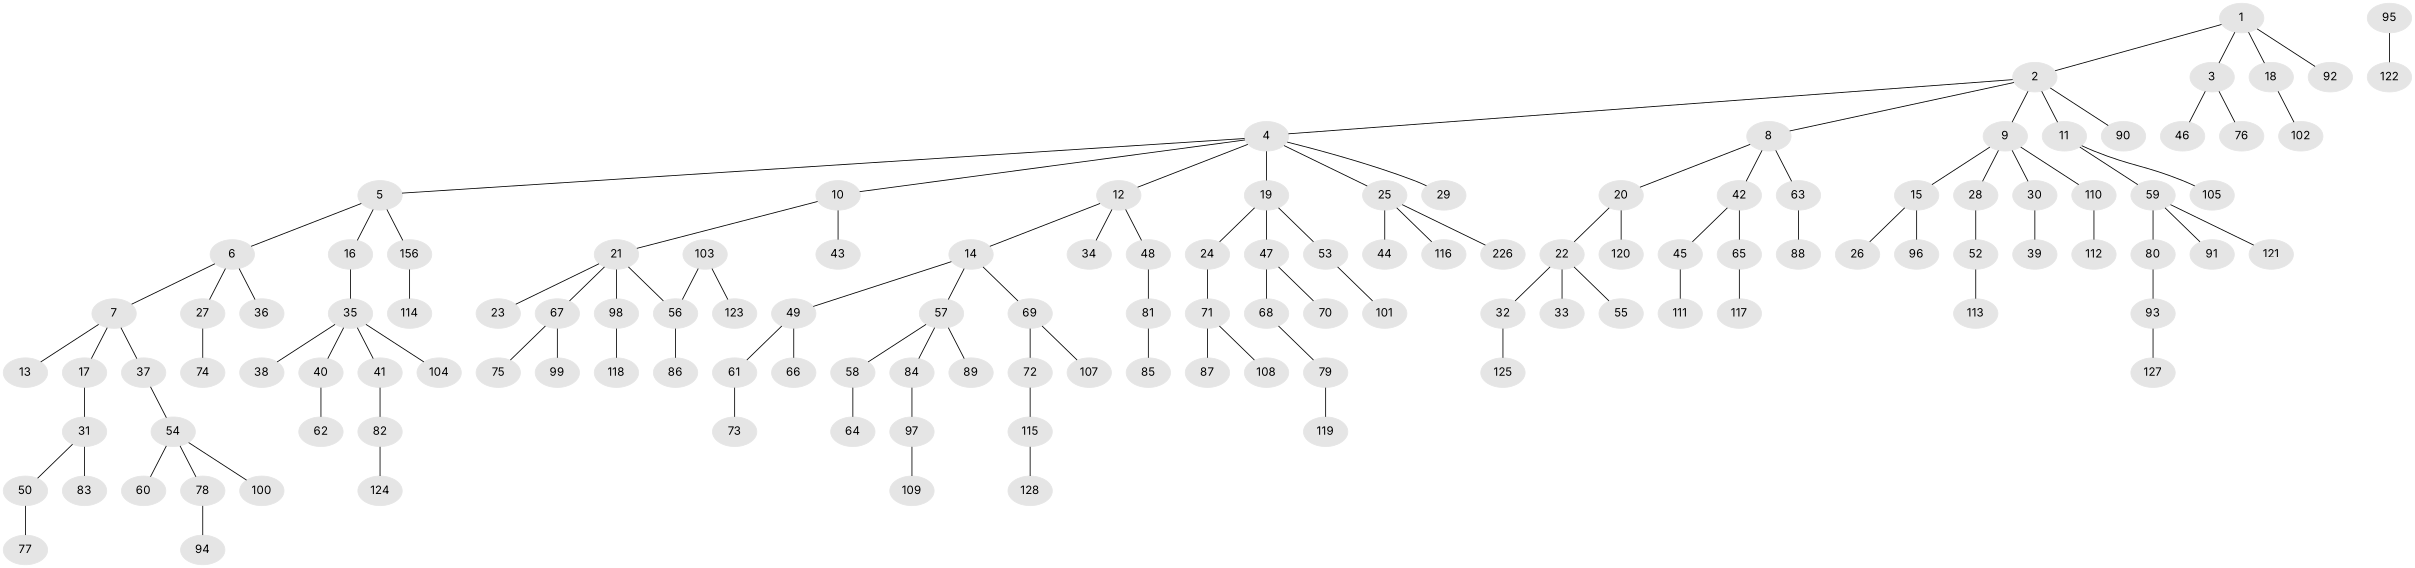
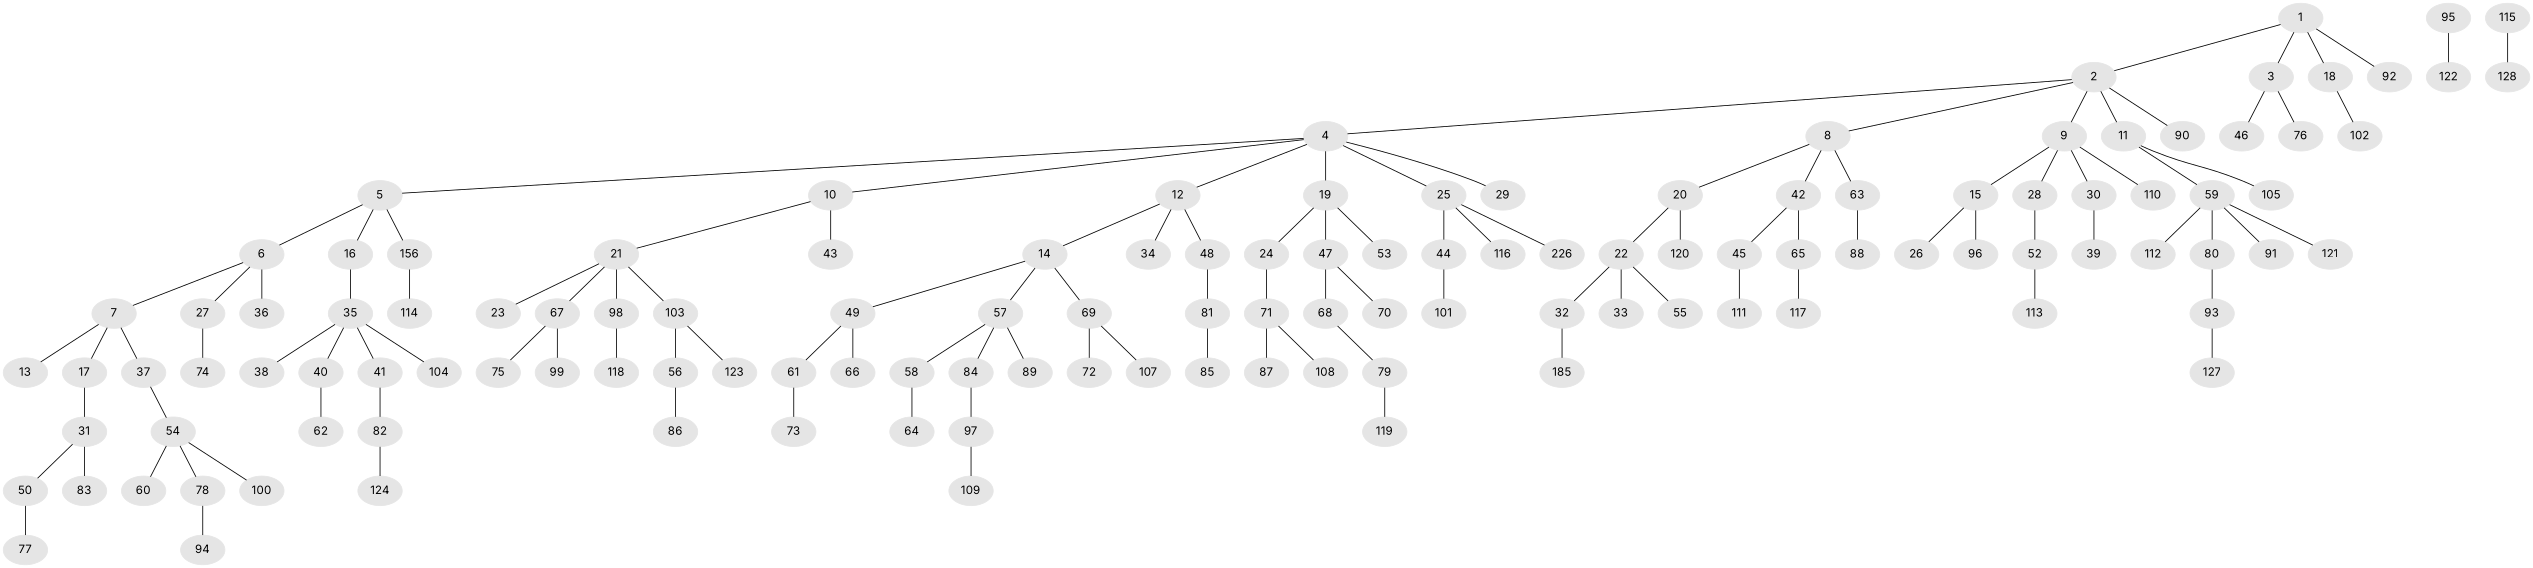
(2094, 225) -> (2183, 225)
(646, 284) -> (646, 284)
(1355, 284) -> (1444, 284)
(1503, 373) -> (1562, 373)
(1030, 402) -> none
